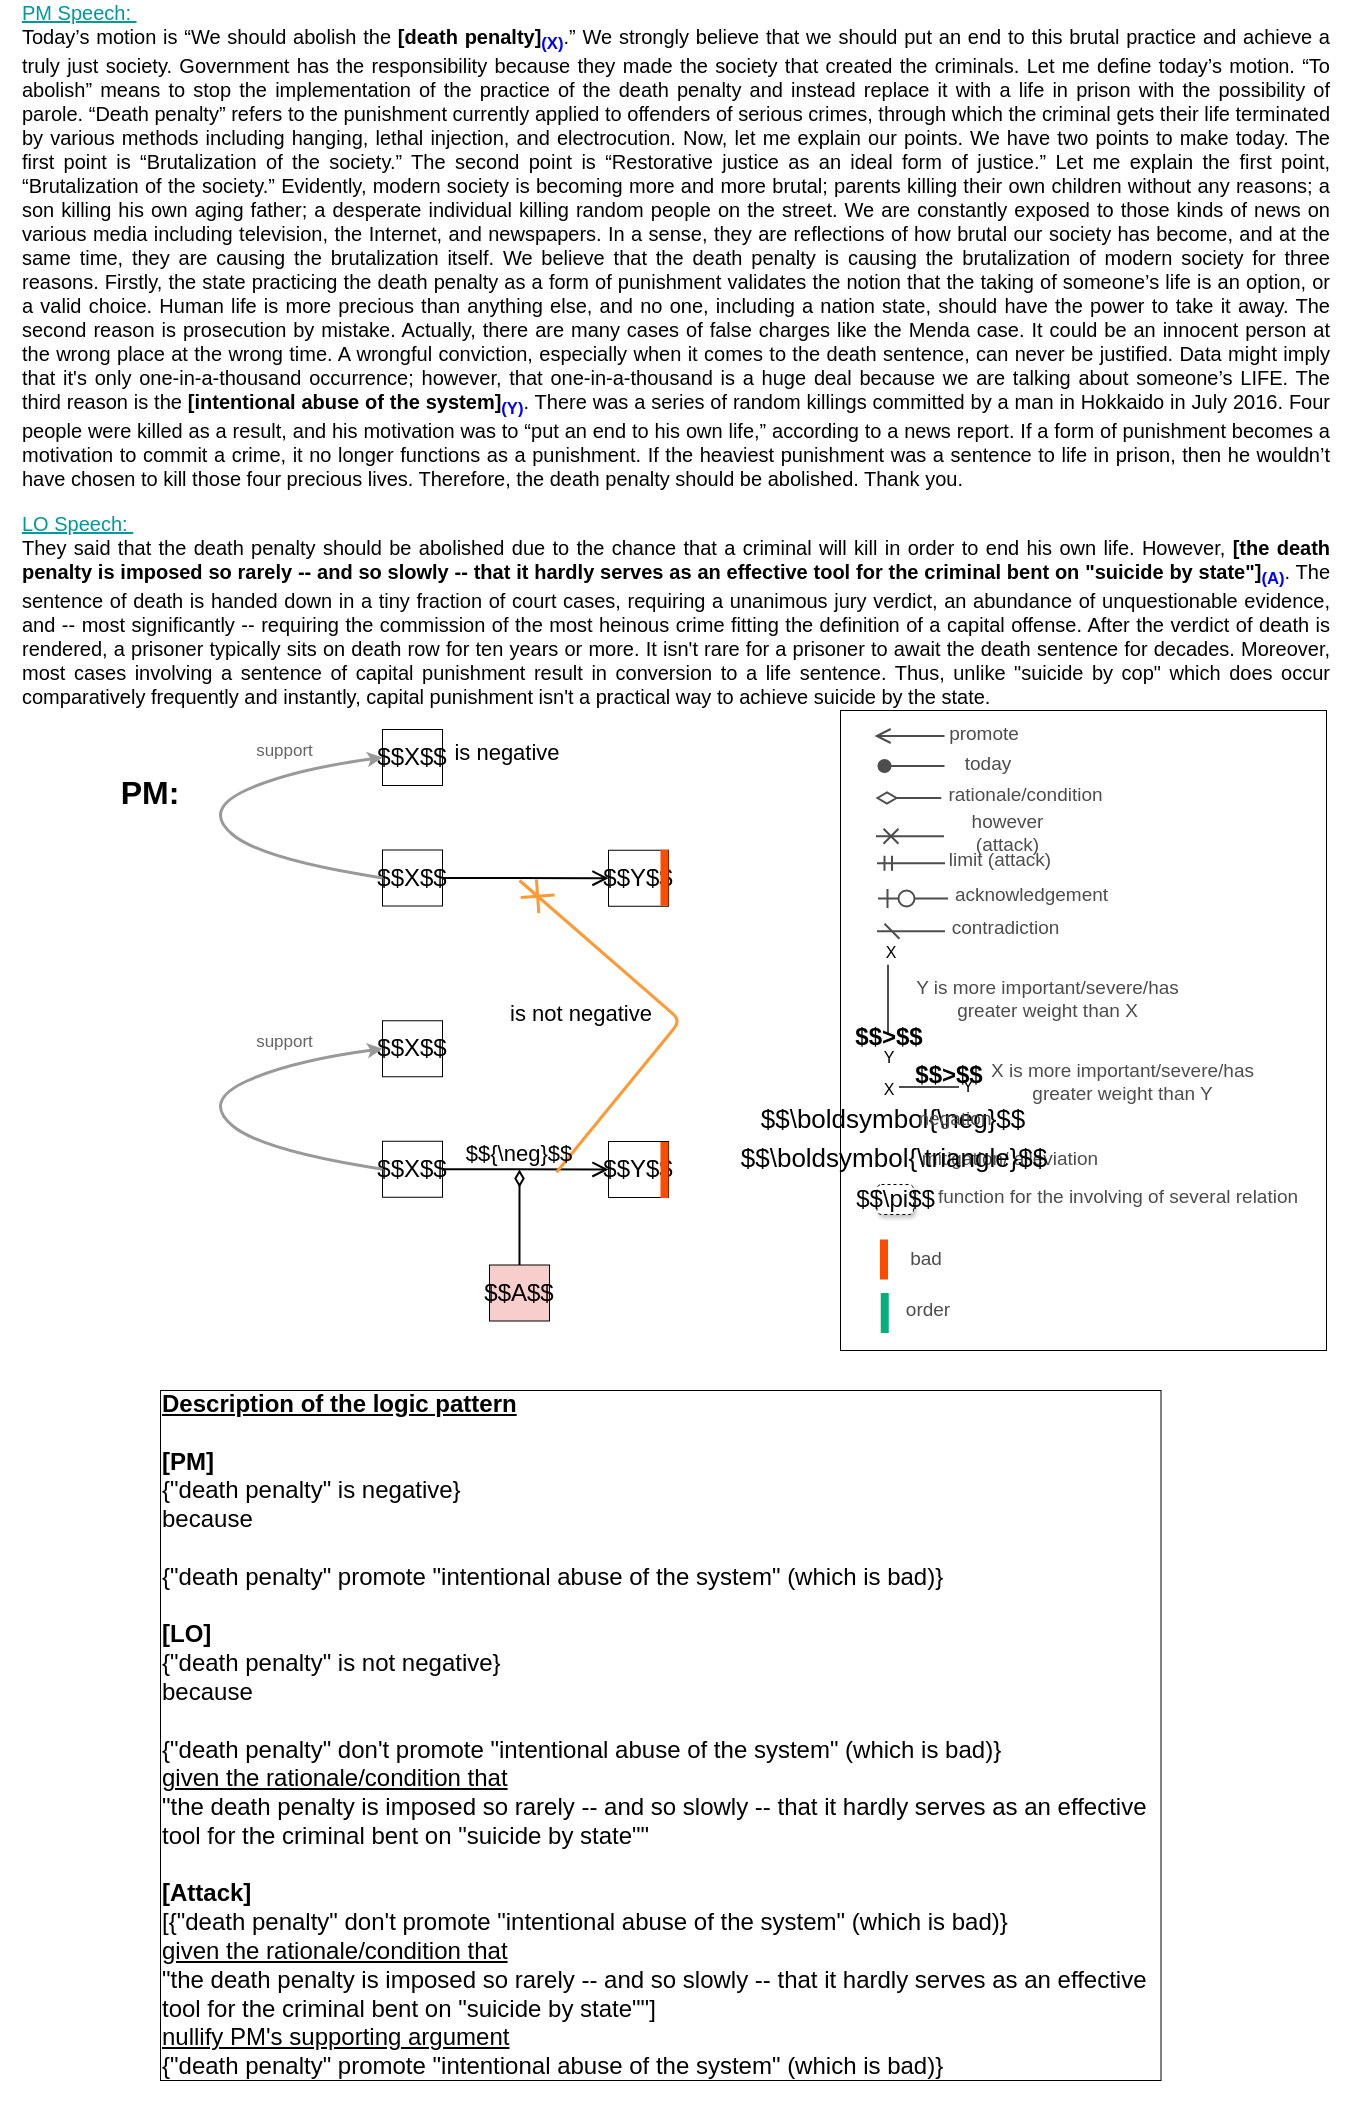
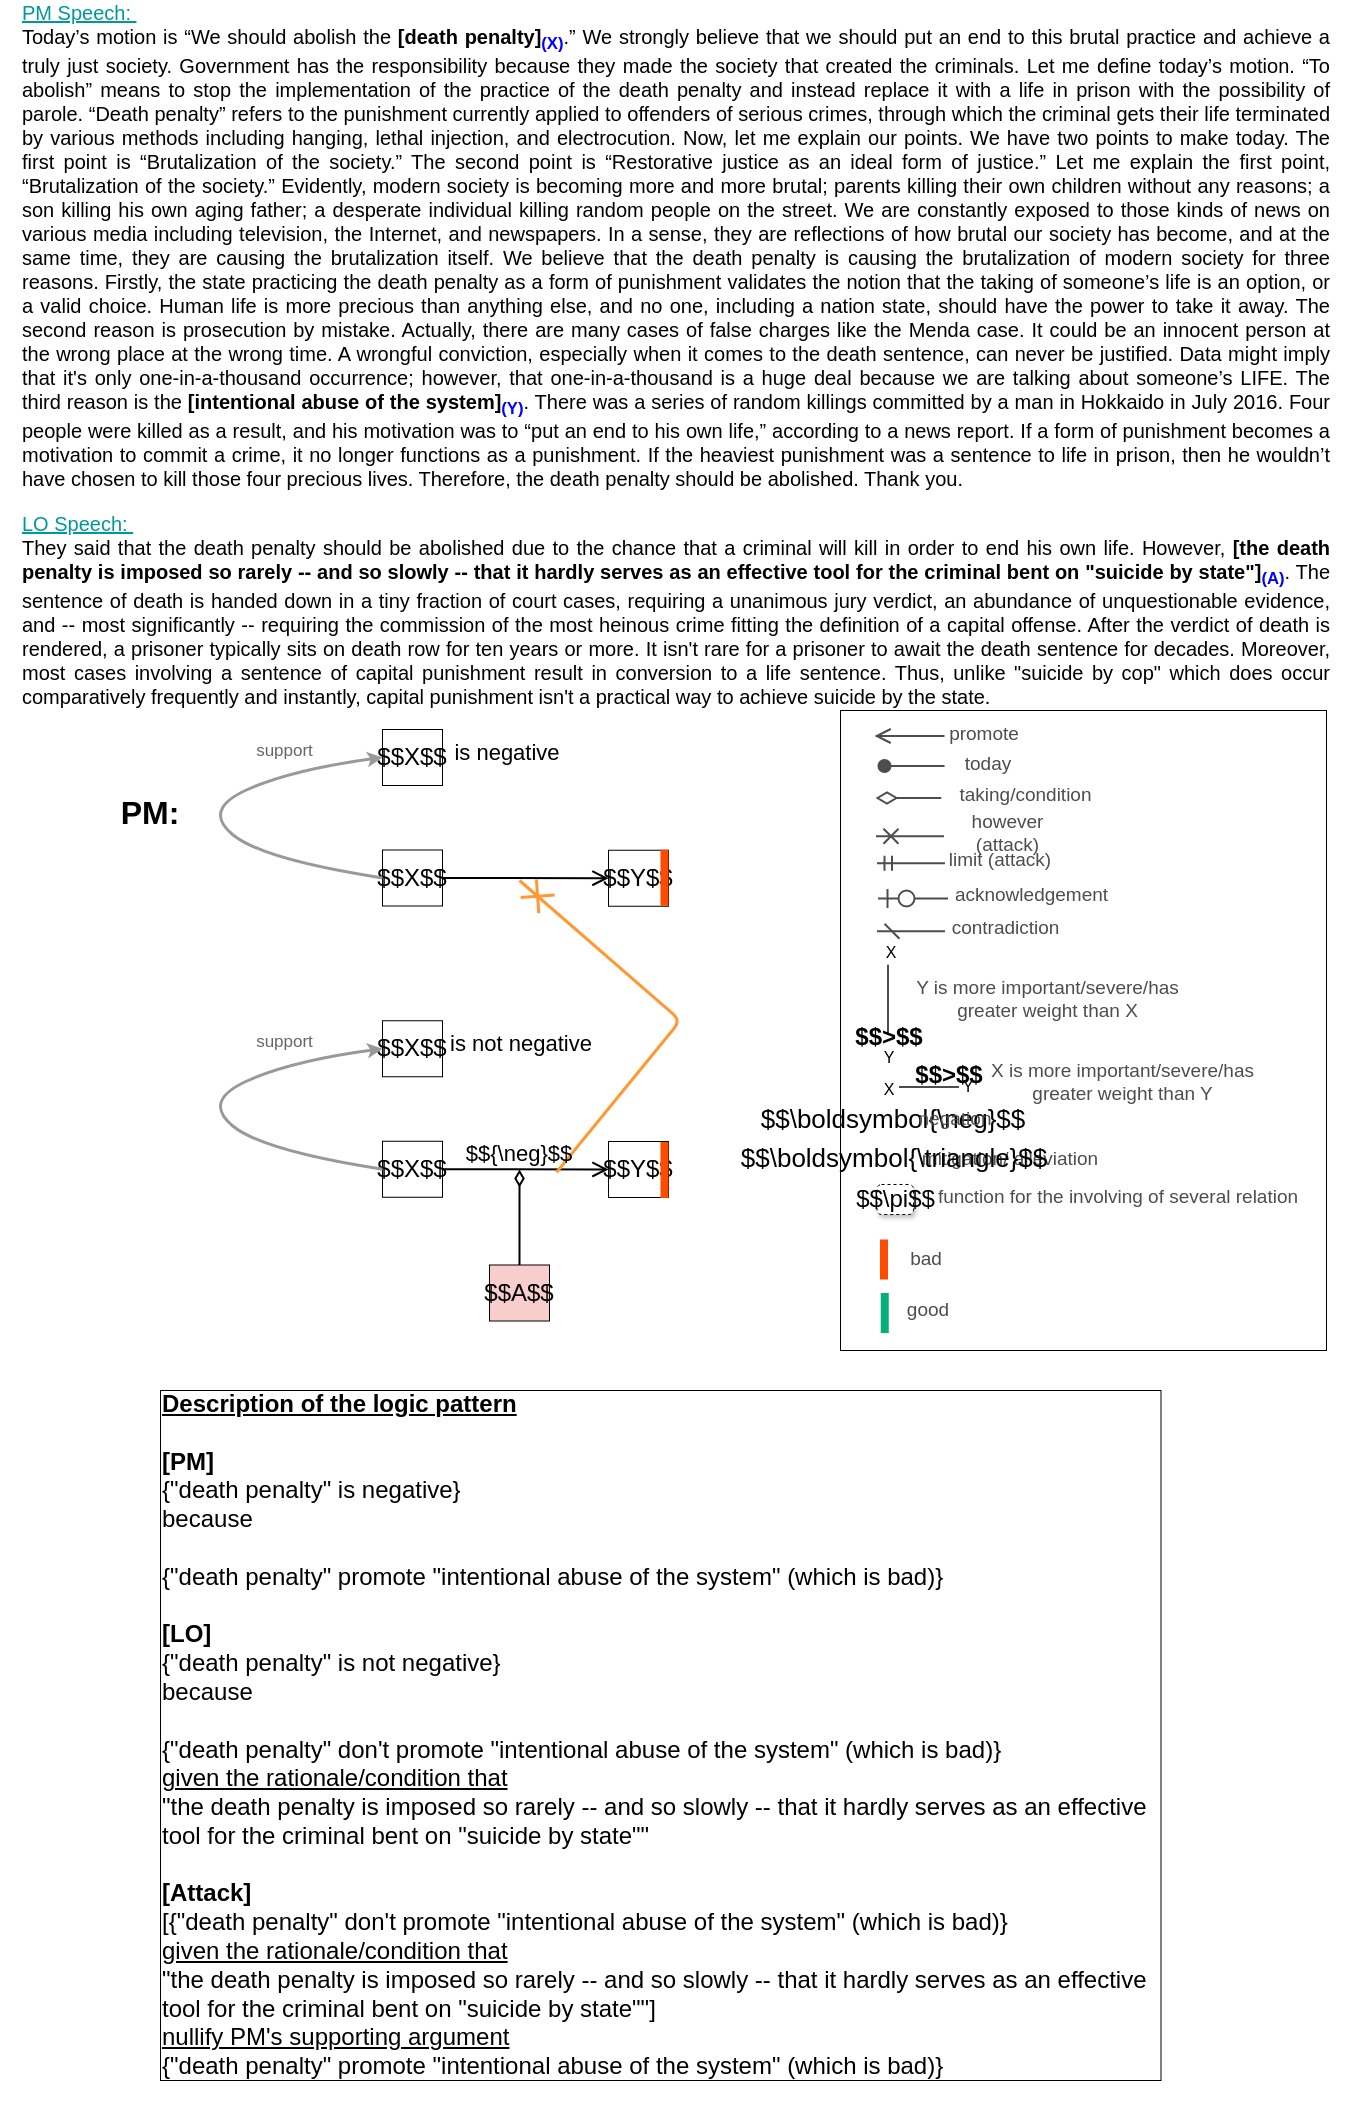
(151, 794) -> (151, 814)
(1026, 796) -> (1026, 796)
(582, 1015) -> (522, 1045)
(929, 1311) -> (929, 1311)
